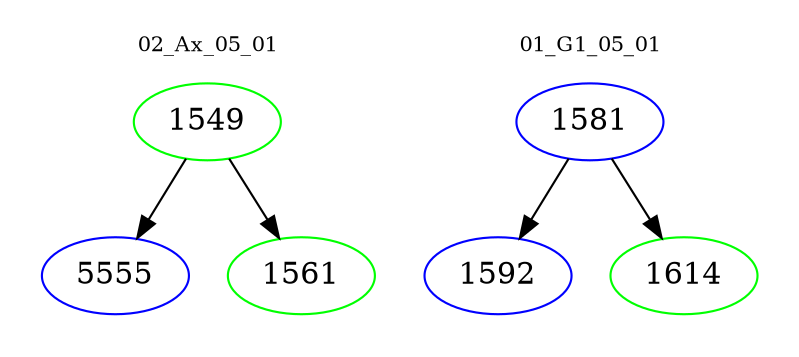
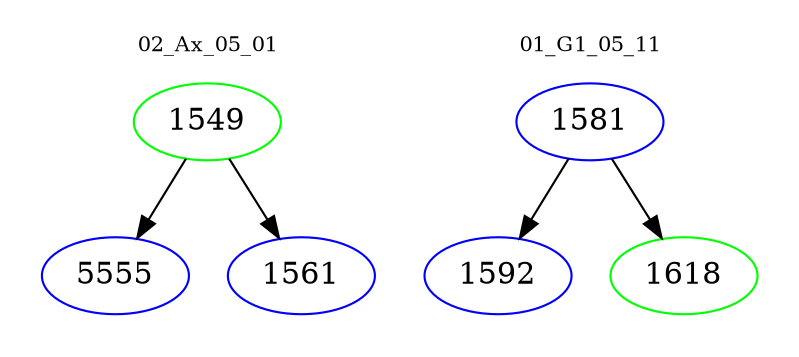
(591, 46) -> (591, 46)
(301, 276) -> (301, 276)
(684, 276) -> (684, 276)
